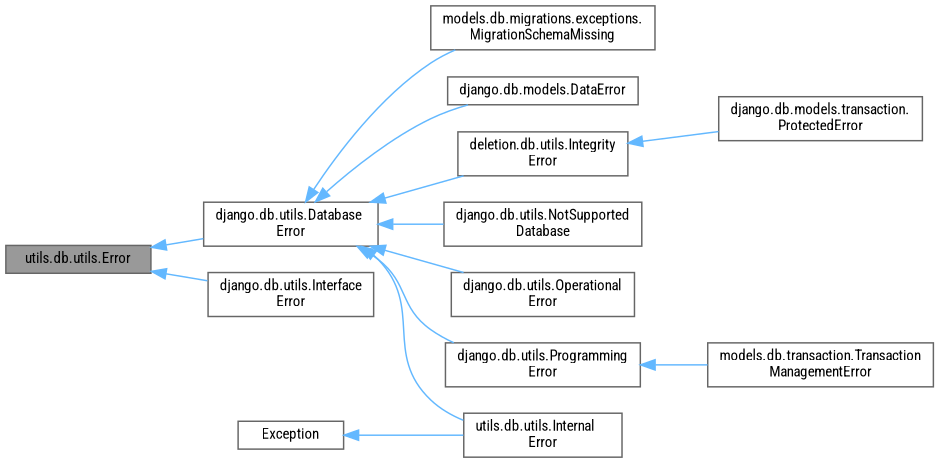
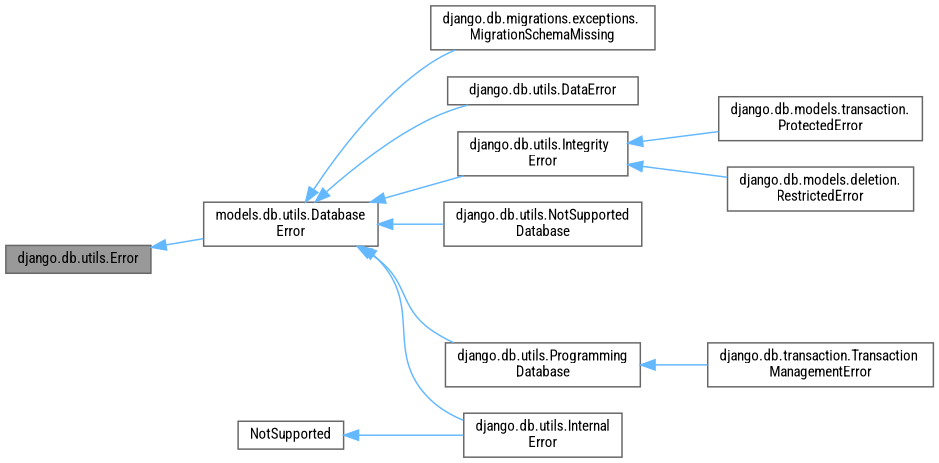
(543, 28) -> (543, 28)
(543, 91) -> (543, 91)
(543, 154) -> (543, 154)
none -> (821, 189)
(291, 224) -> (291, 224)
(78, 259) -> (78, 259)
(291, 295) -> none
(543, 295) -> none
(543, 365) -> (543, 365)
(821, 365) -> (821, 365)
(291, 435) -> (291, 435)
(543, 435) -> (543, 435)
